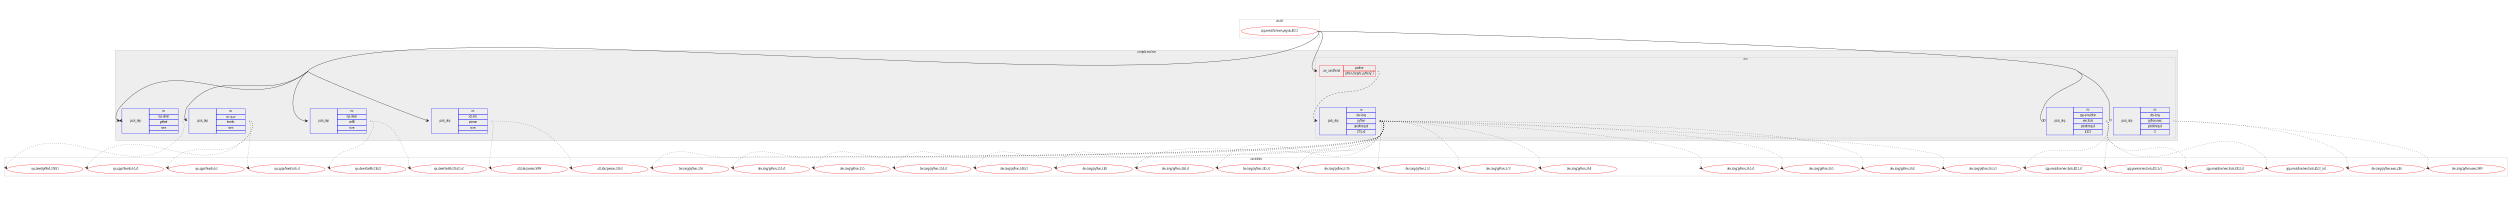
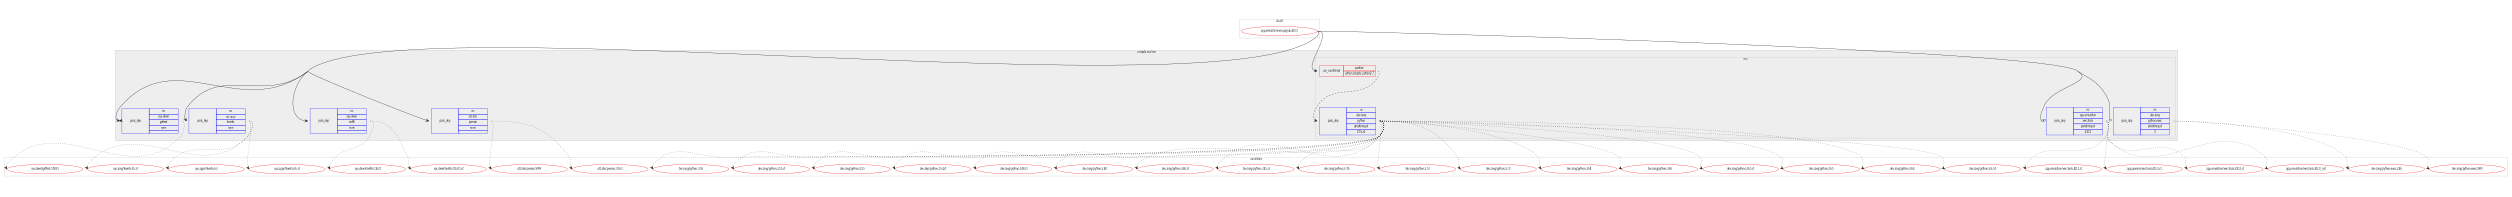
(126, 169) -> (126, 169)
(933, 169) -> (933, 169)
none -> (1660, 169)
(1983, 169) -> (1983, 169)
